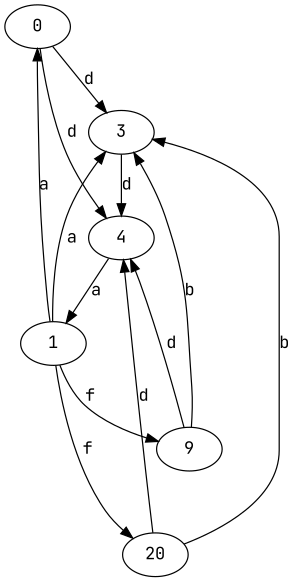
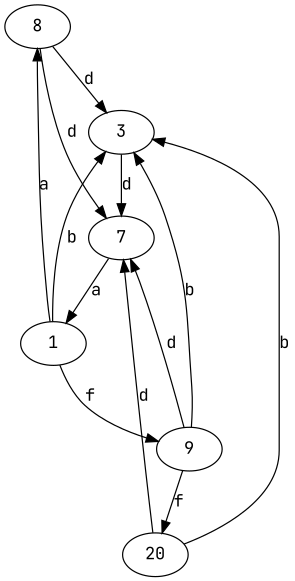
(38, 27) -> (38, 27)
(72, 238) -> (72, 238)
(121, 238) -> (121, 238)
(77, 454) -> (174, 496)
